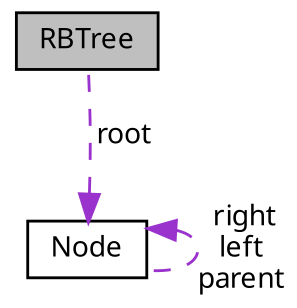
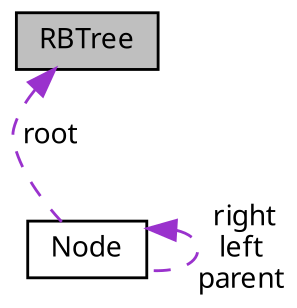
(90, 131) -> (19, 159)
